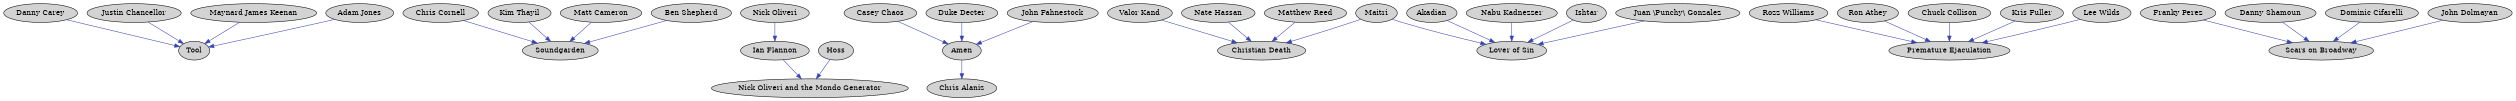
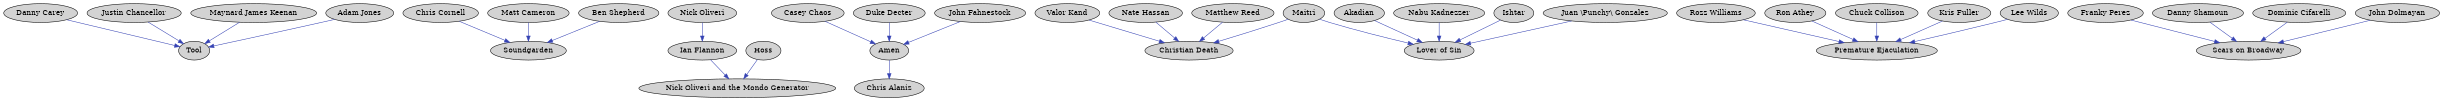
(520, 13) -> none
